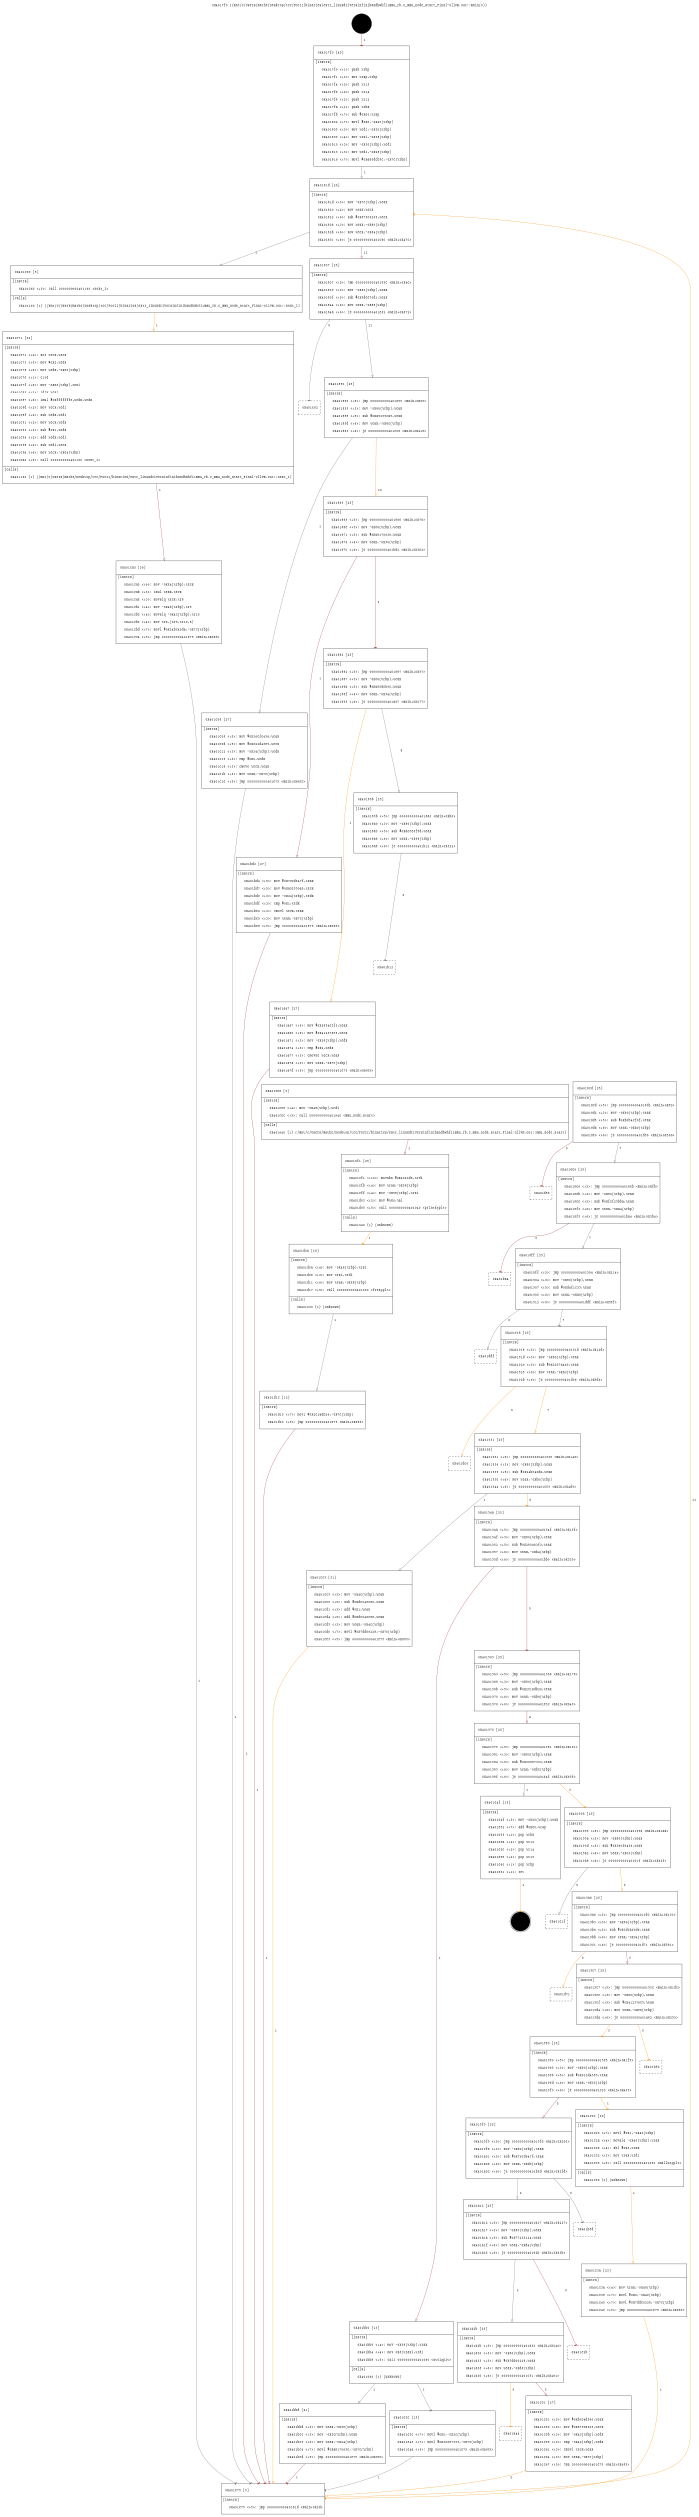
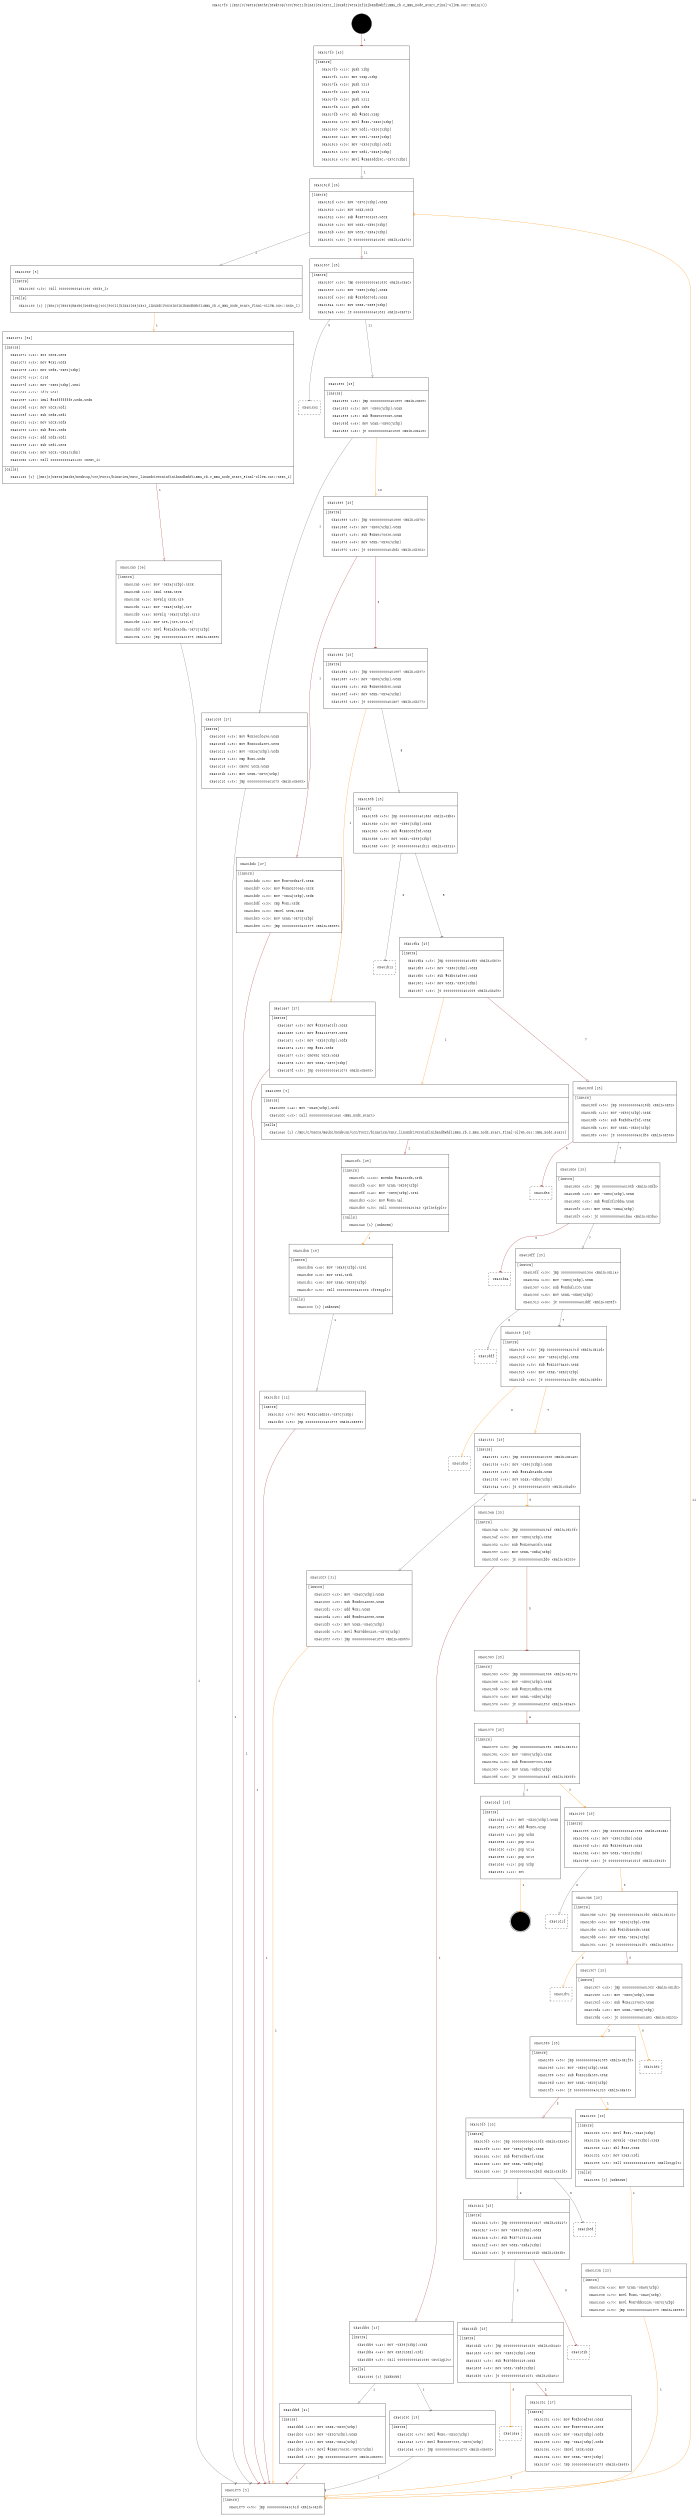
none -> (452, 967)
